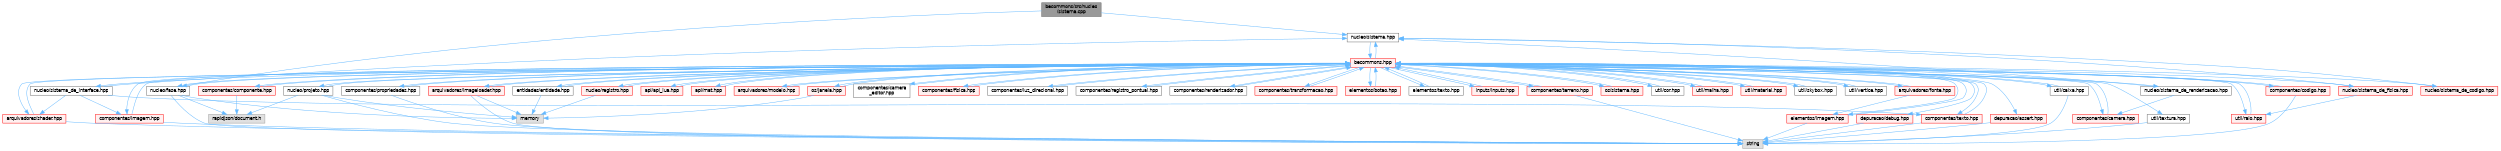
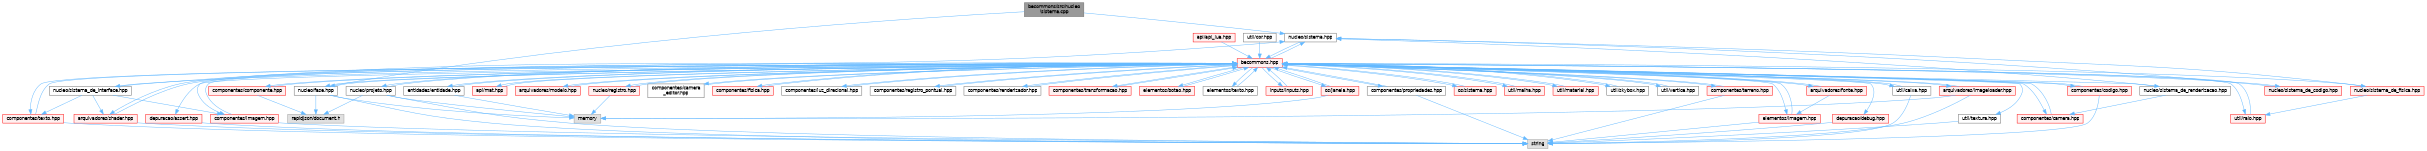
(1012, 67) -> none
(1522, 69) -> none
